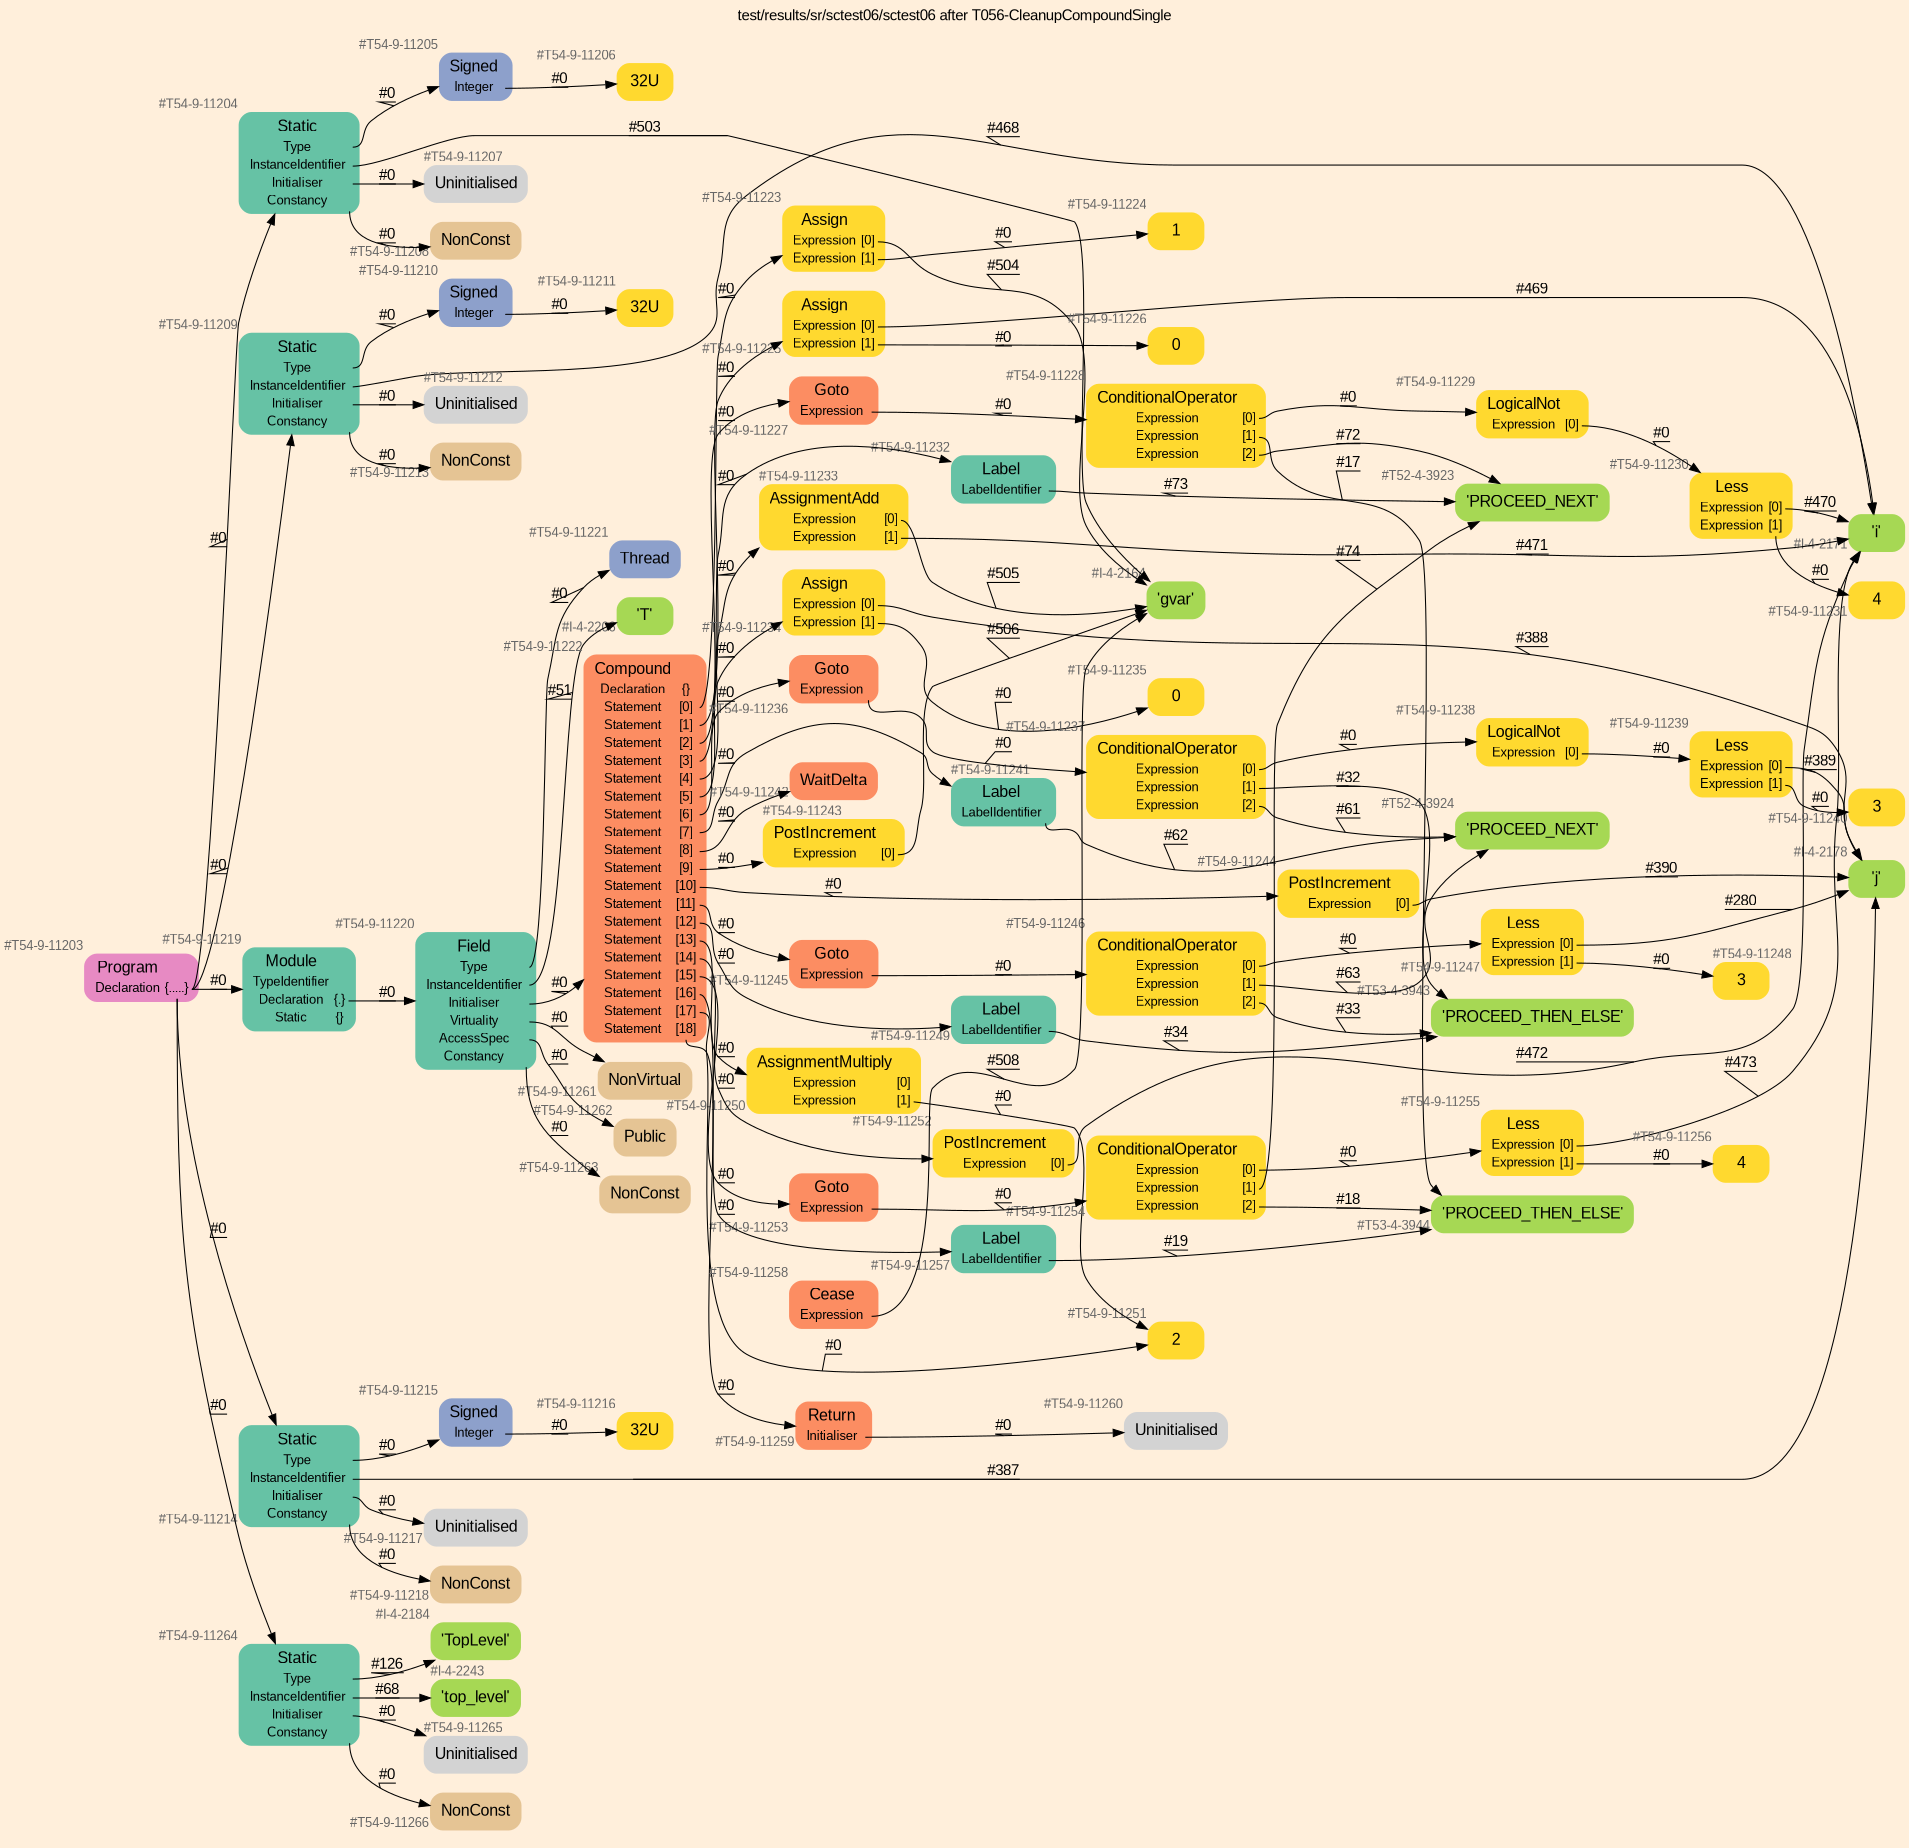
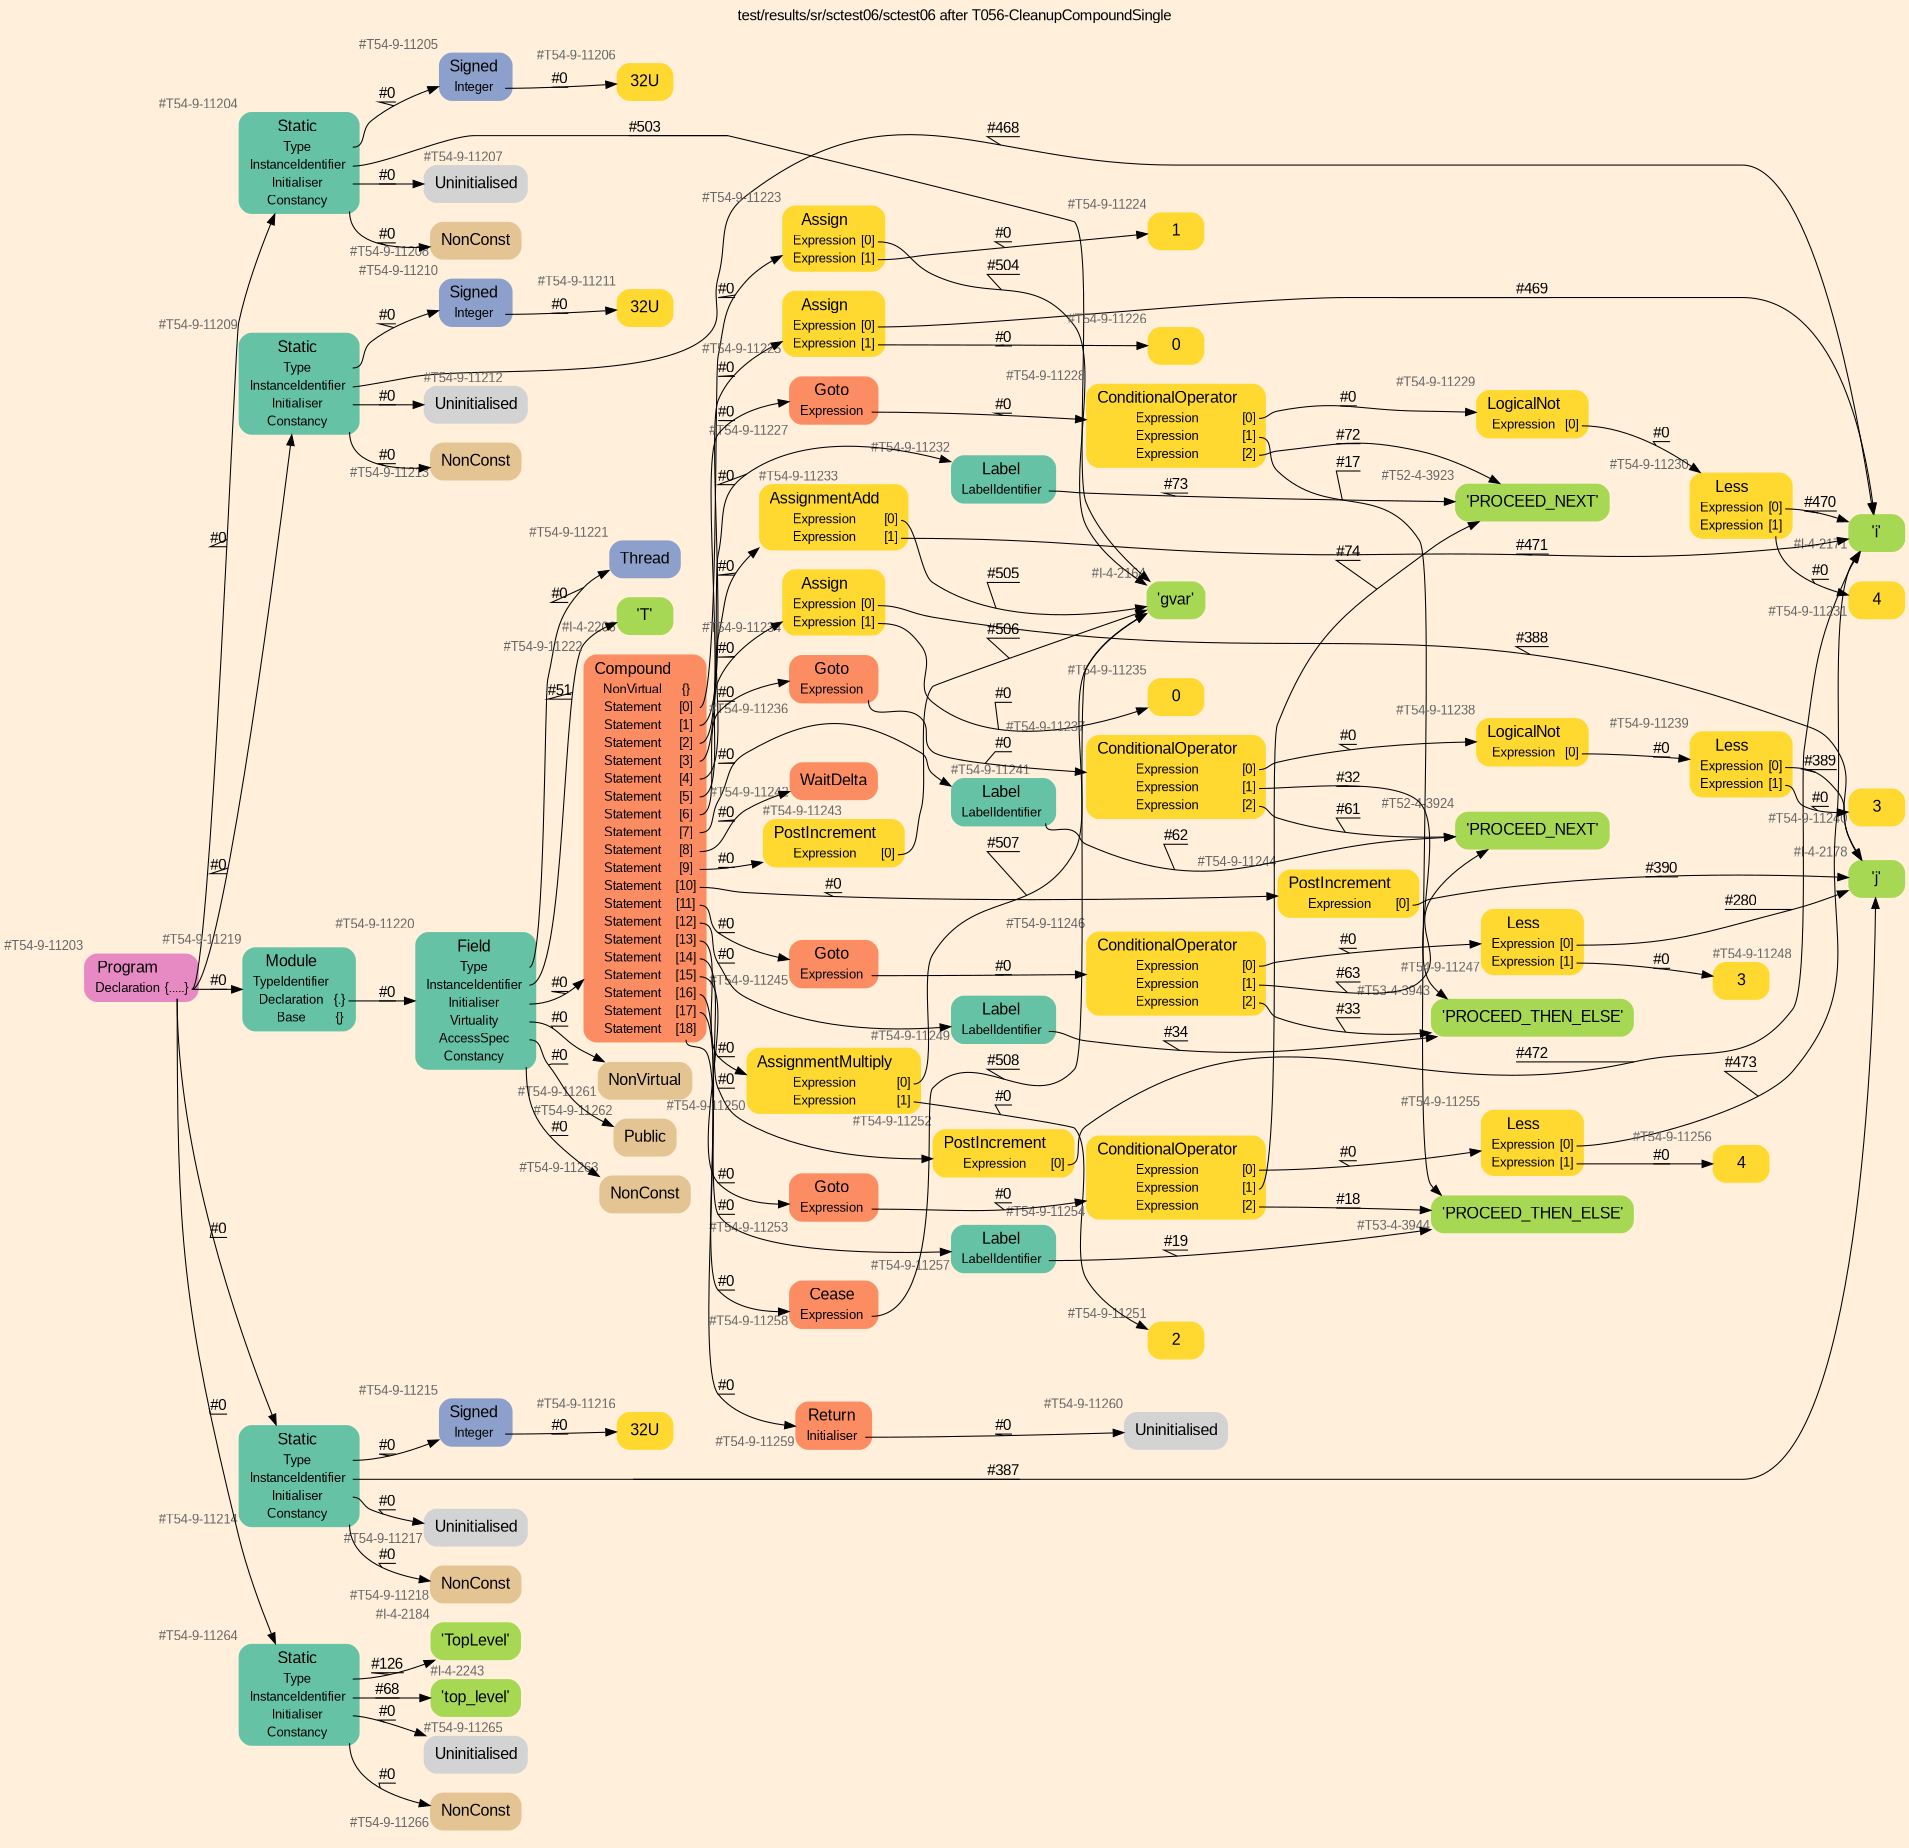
(633, 690) -> (633, 690)
none -> (1056, 875)
(291, 1018) -> (291, 1018)
(764, 1360) -> (711, 1183)
